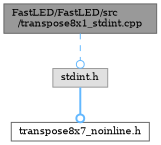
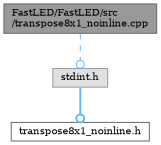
(80, 19) -> (80, 19)
(80, 132) -> (80, 132)
